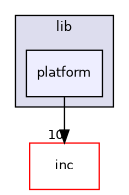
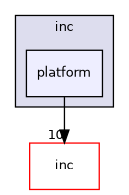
(64, 28) -> (64, 28)
